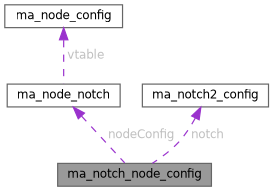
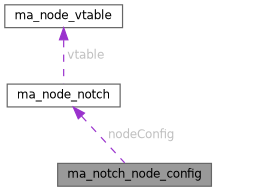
(64, 16) -> (64, 16)
(205, 96) -> none
